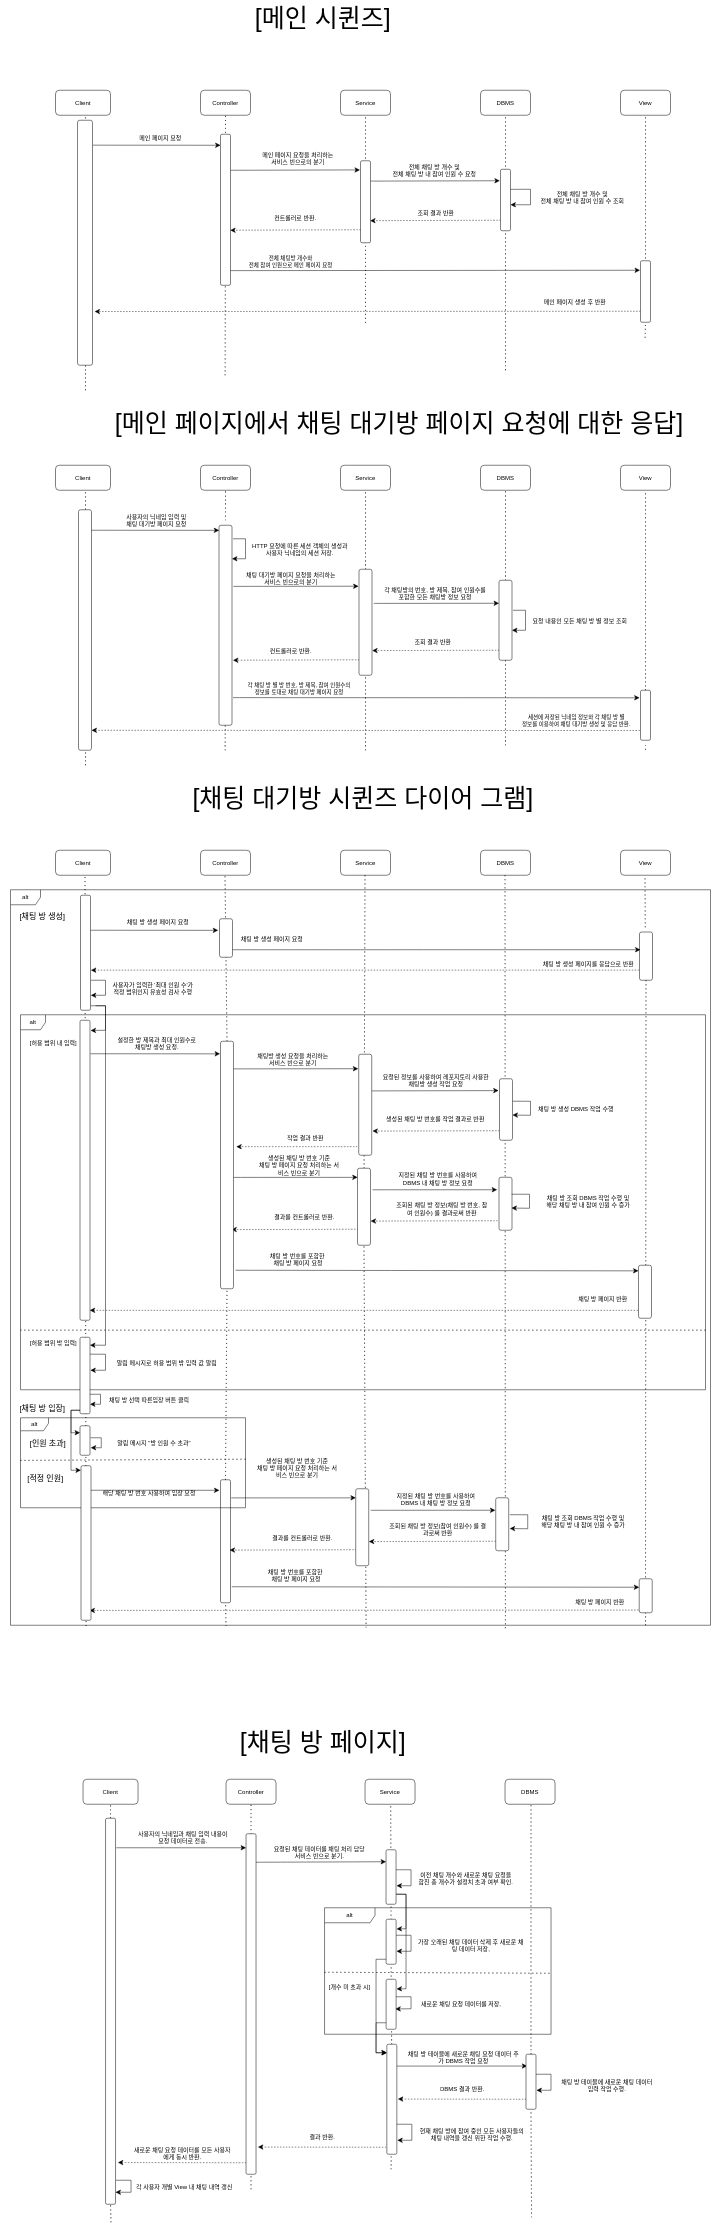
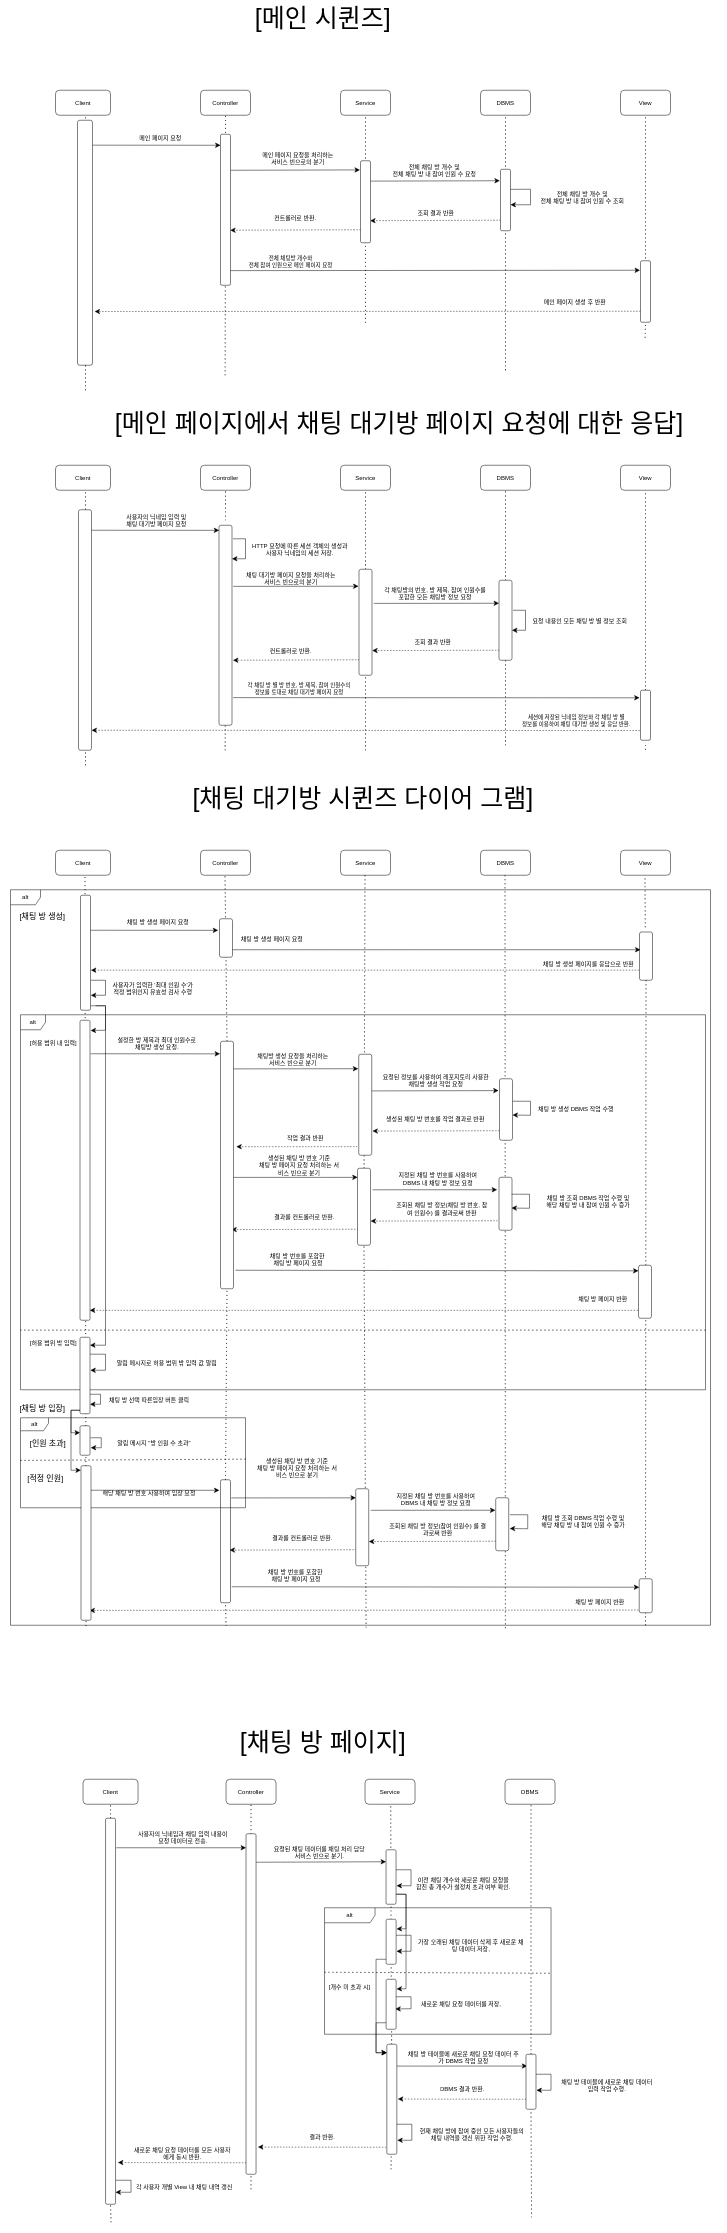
(466, 1878) -> (463, 1883)
